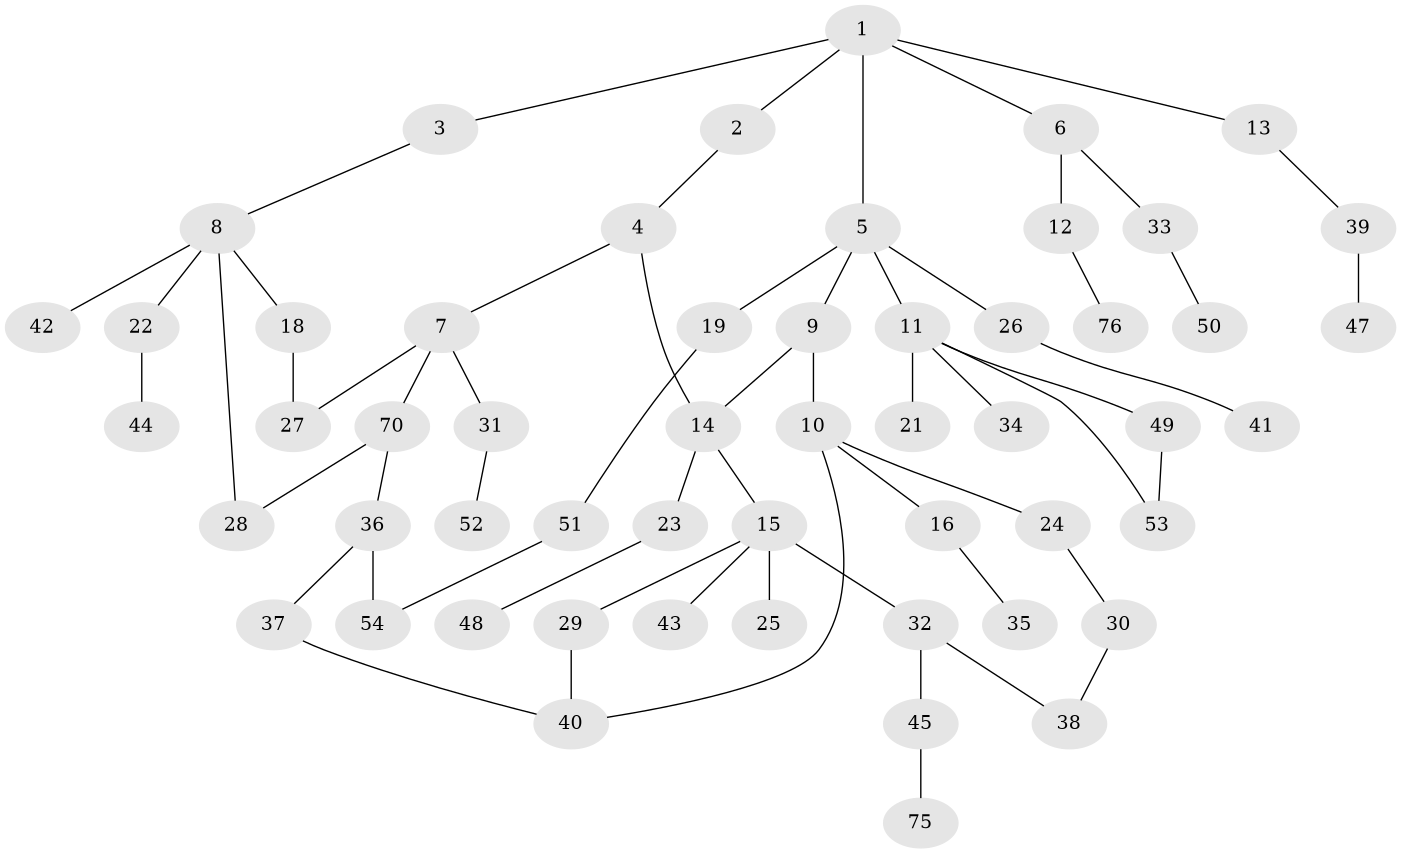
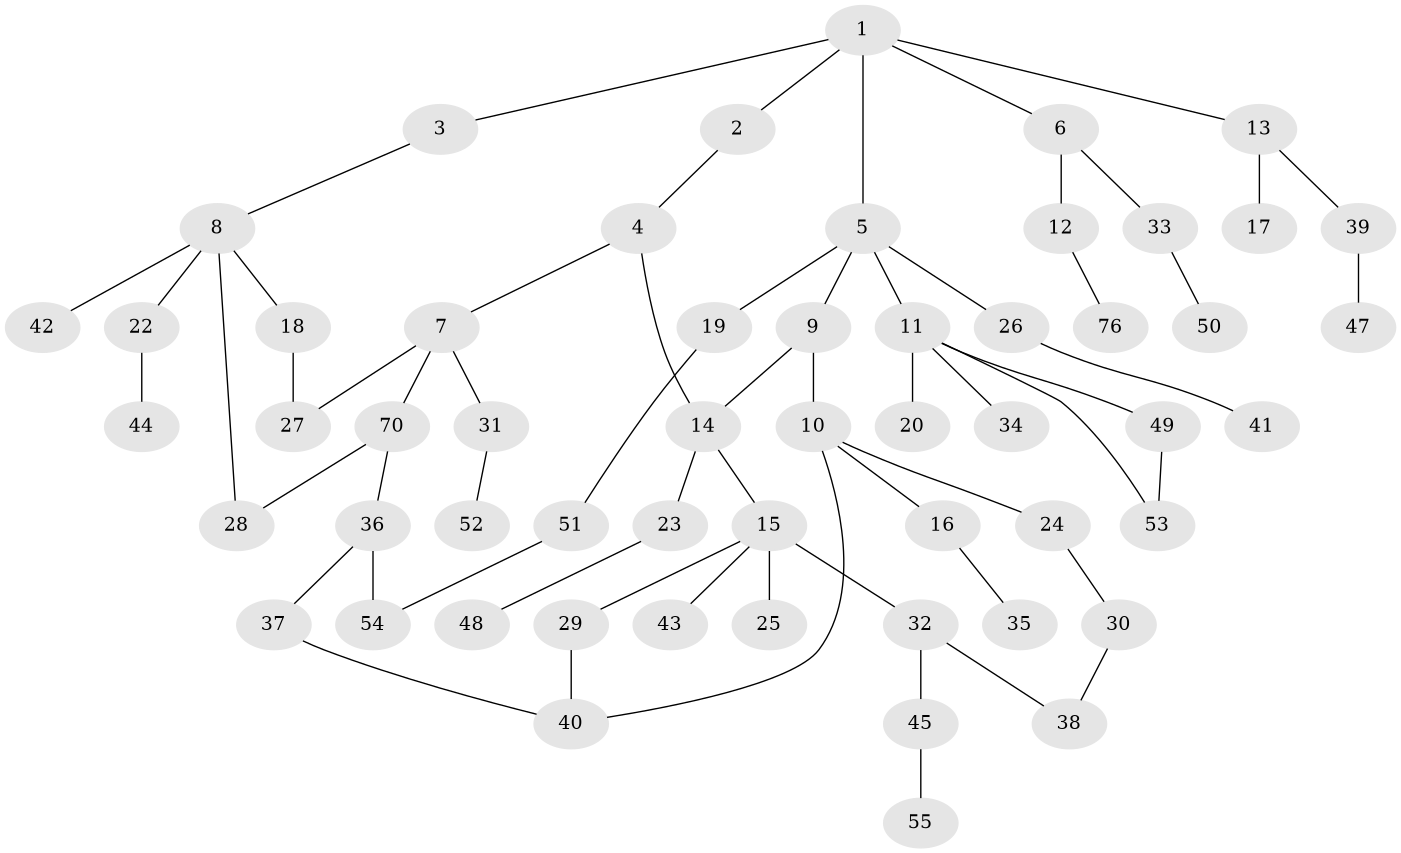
none -> (1259, 228)
(913, 427) -> (913, 427)
(921, 823) -> (921, 823)
